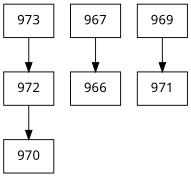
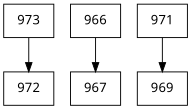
(96, 50) -> (96, 50)
(162, 50) -> (162, 50)
(29, 156) -> none
